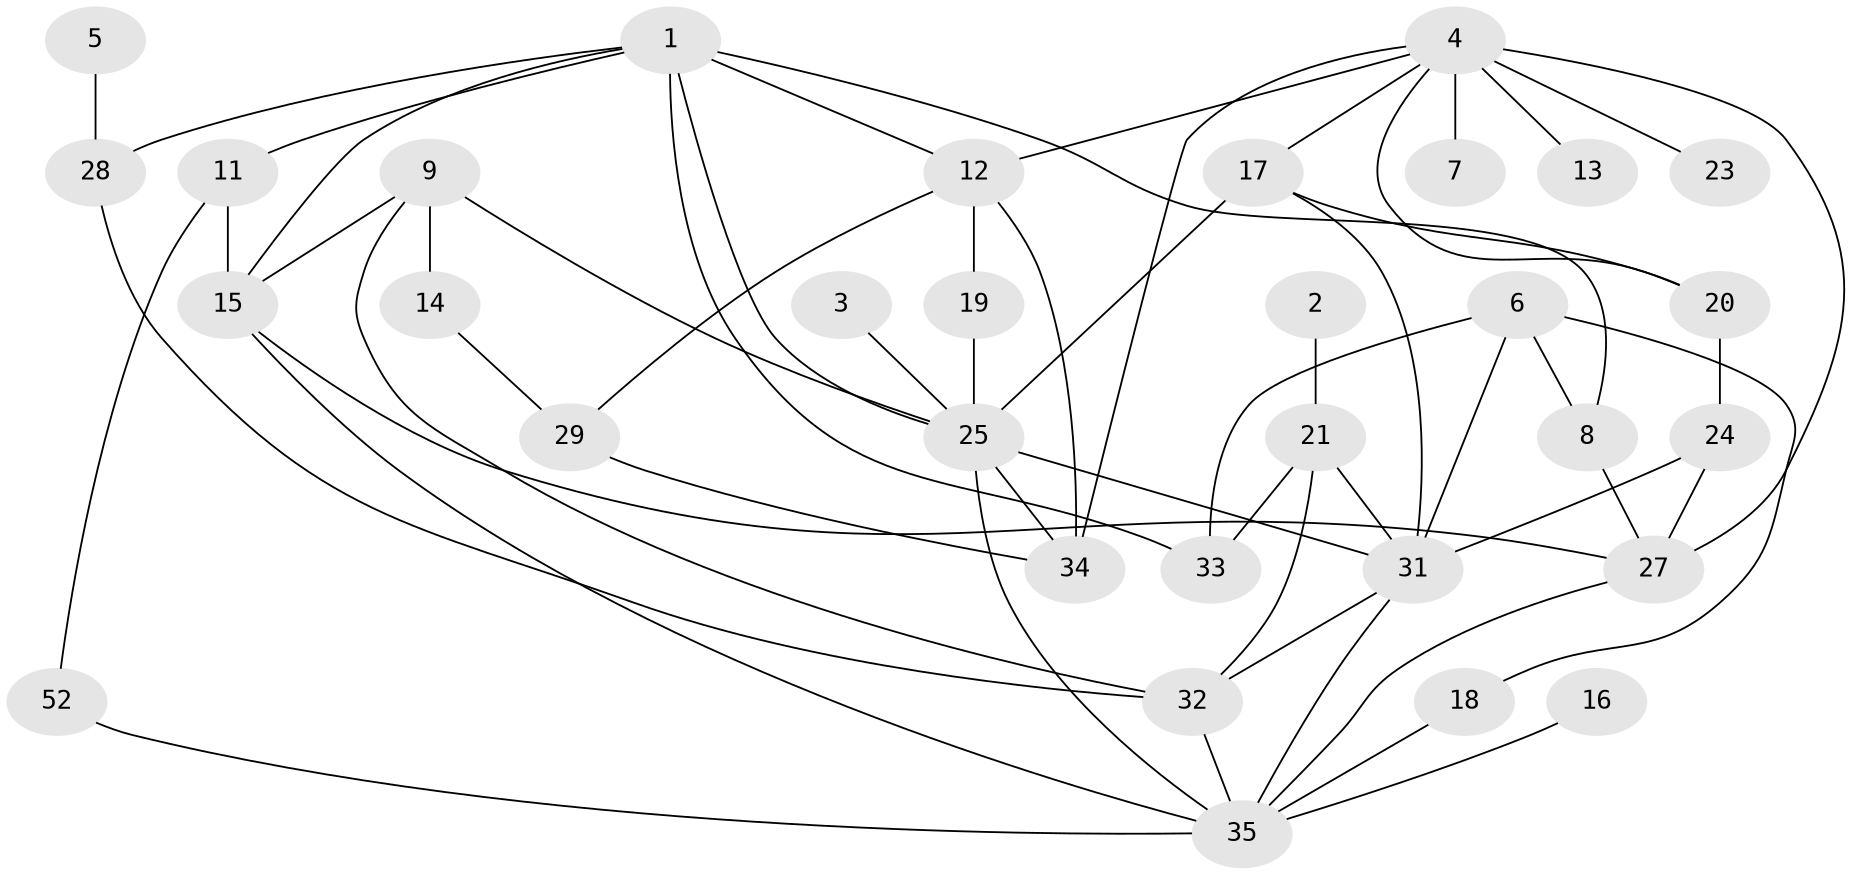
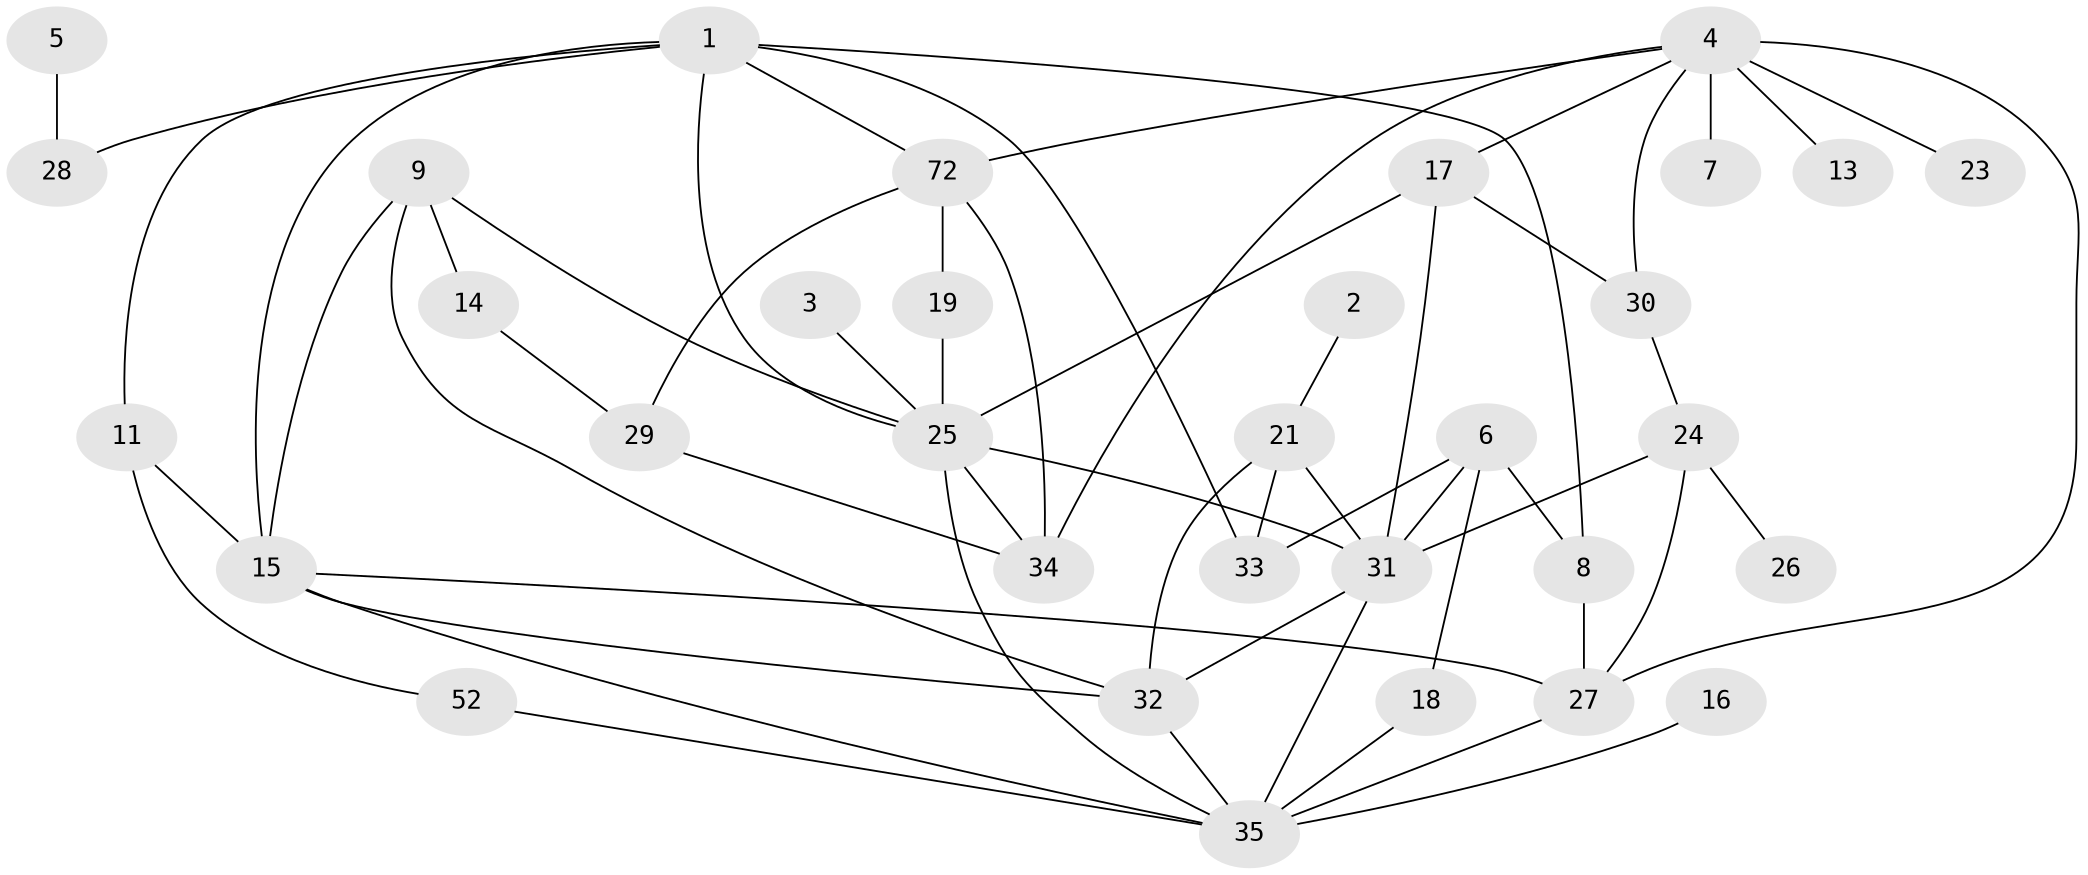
(974, 173) -> (943, 173)
(1720, 305) -> (1641, 305)
(521, 564) -> (700, 657)
none -> (1786, 570)
